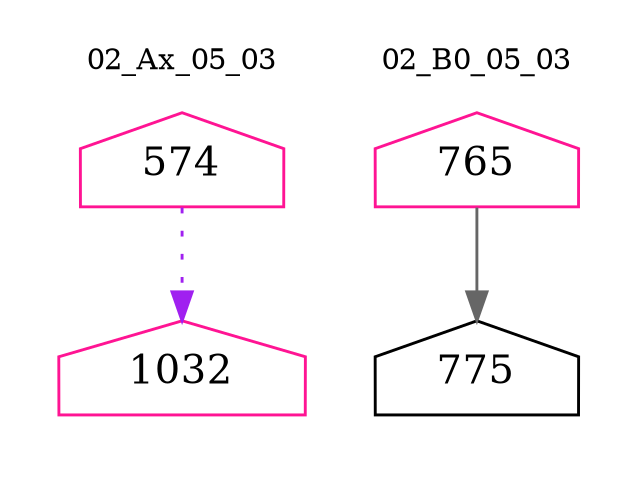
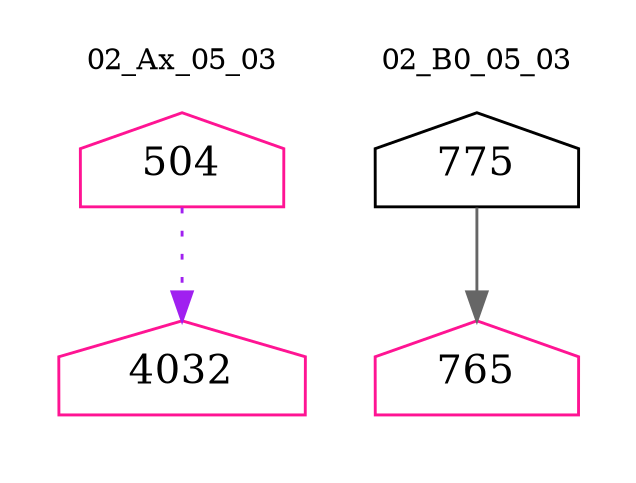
(182, 165) -> (182, 165)
(477, 249) -> (477, 249)
(182, 373) -> (182, 373)
